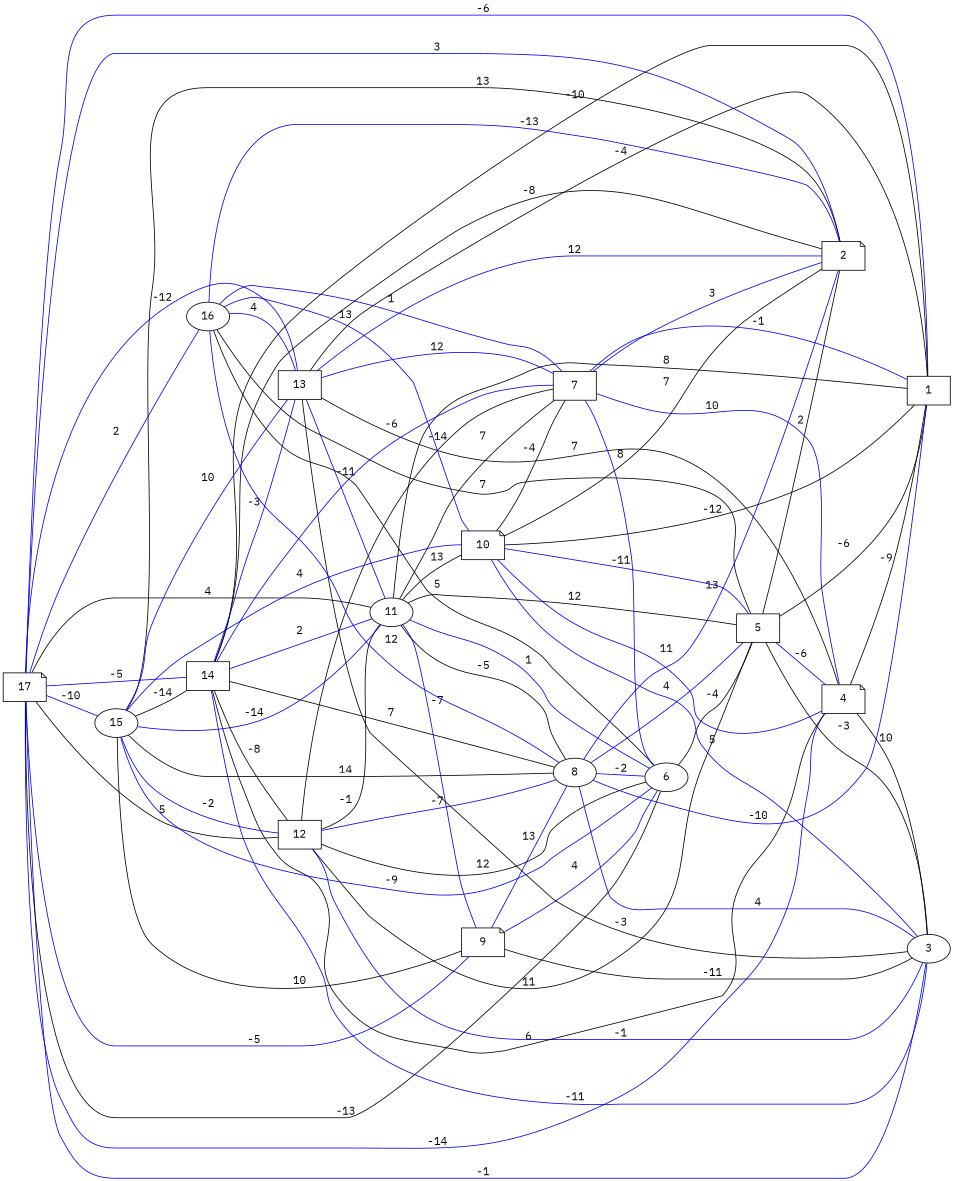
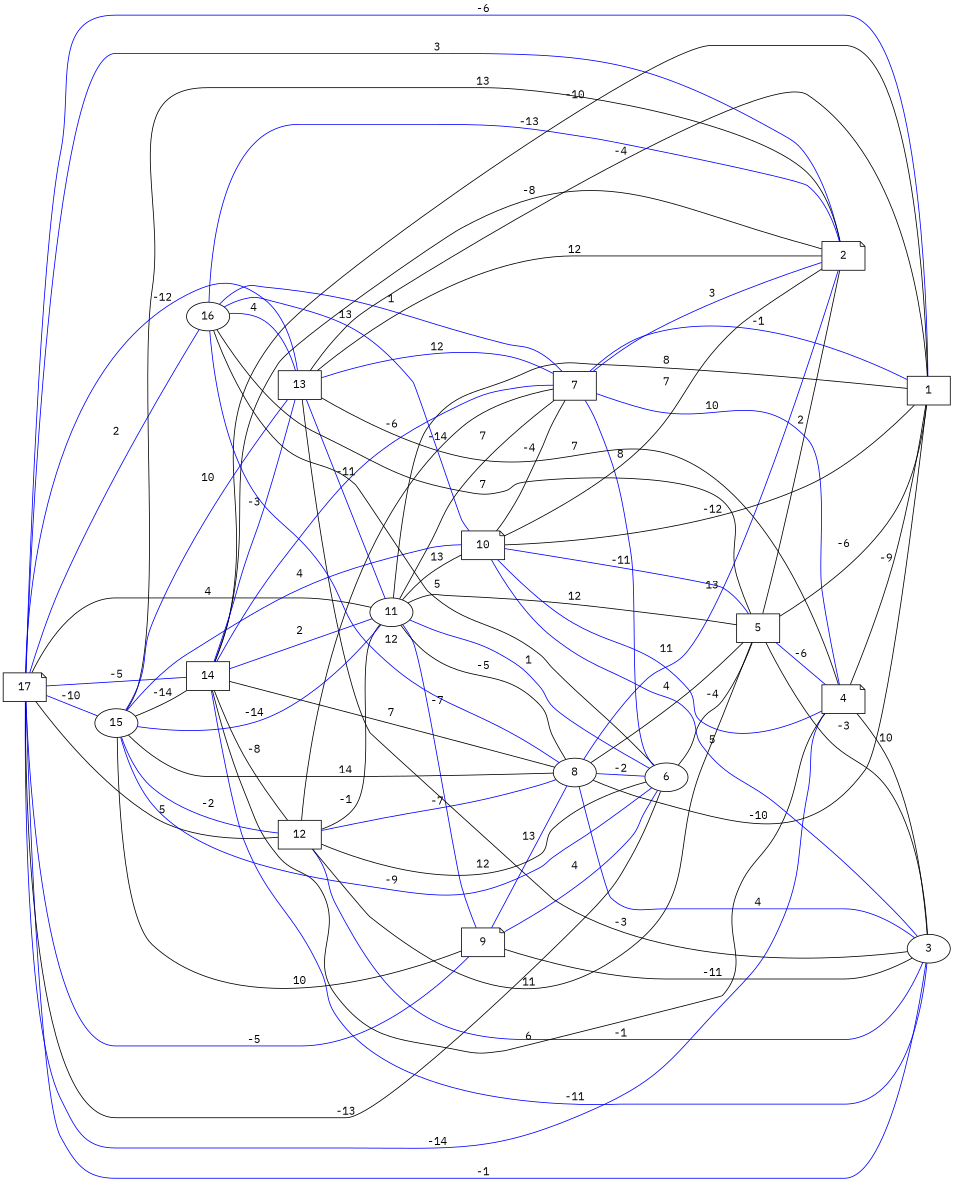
(555, 258) -> (555, 258)
(670, 707) -> (670, 707)
(873, 751) -> (873, 751)
